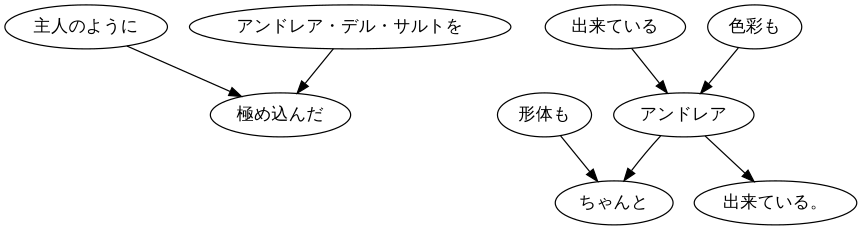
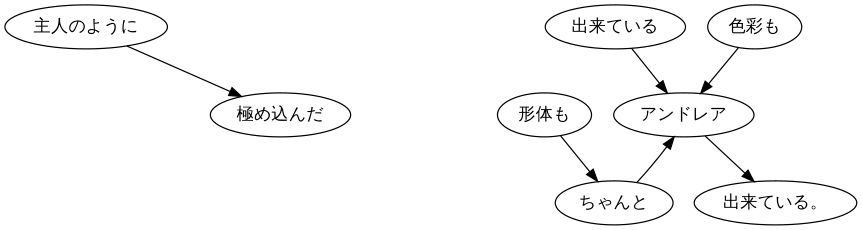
(350, 27) -> none
(646, 153) -> (652, 165)
